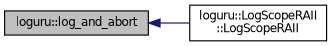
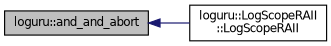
(76, 23) -> (76, 23)
